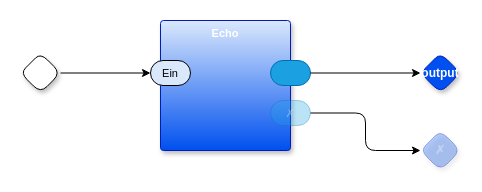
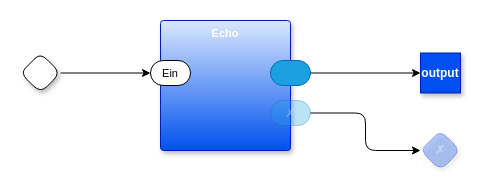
(171, 73) -> (171, 73)
(441, 73) -> (441, 73)
